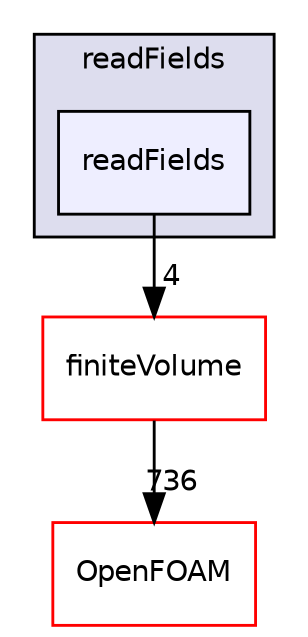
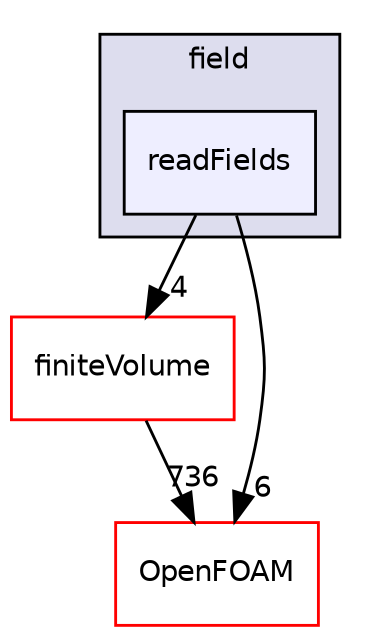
(154, 61) -> (220, 61)
none -> (264, 354)
